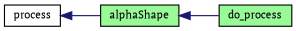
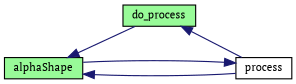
none -> (217, 44)
none -> (165, 76)
